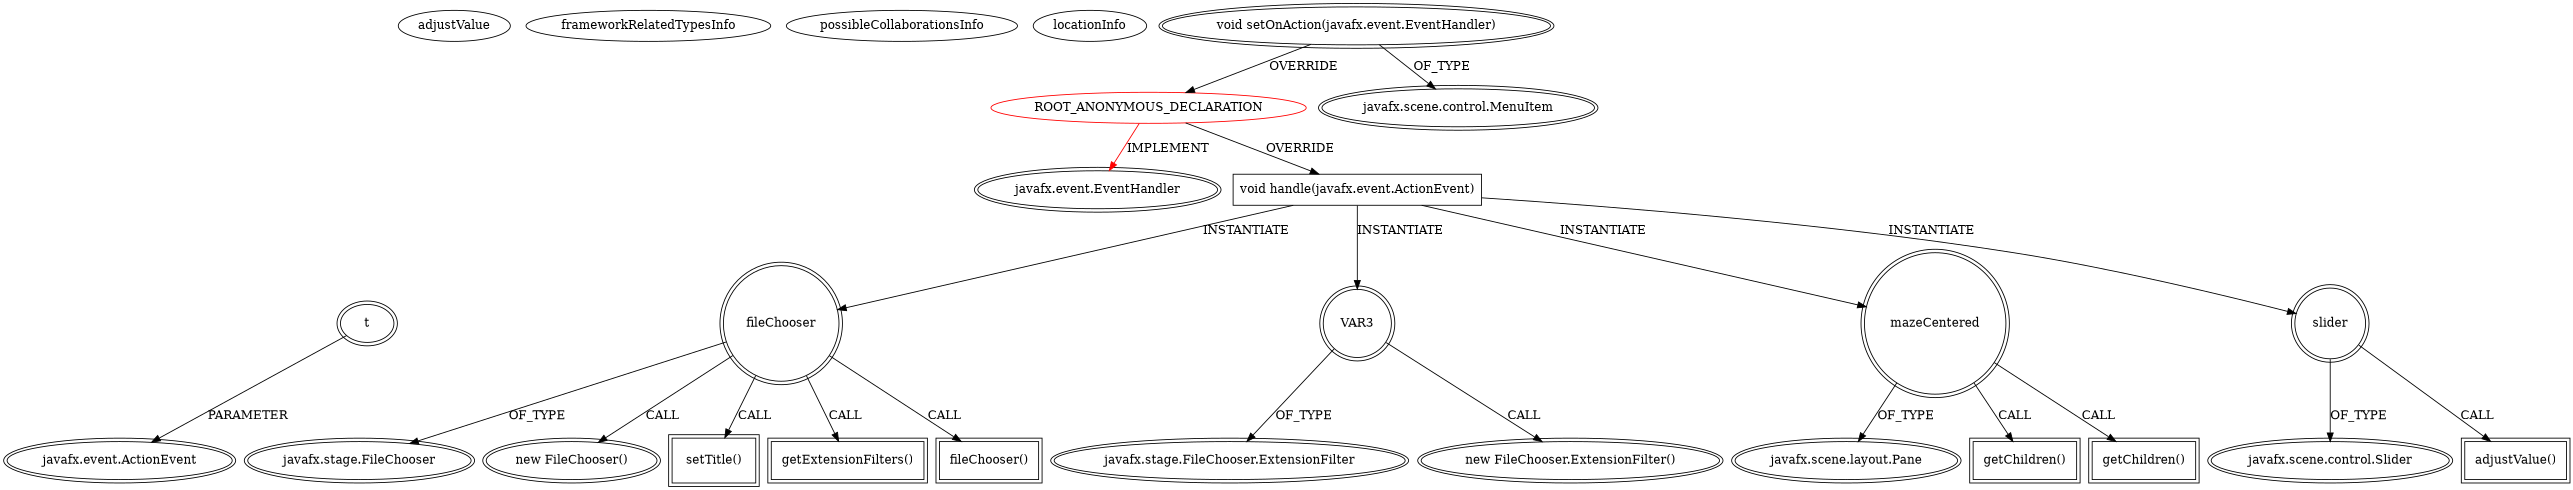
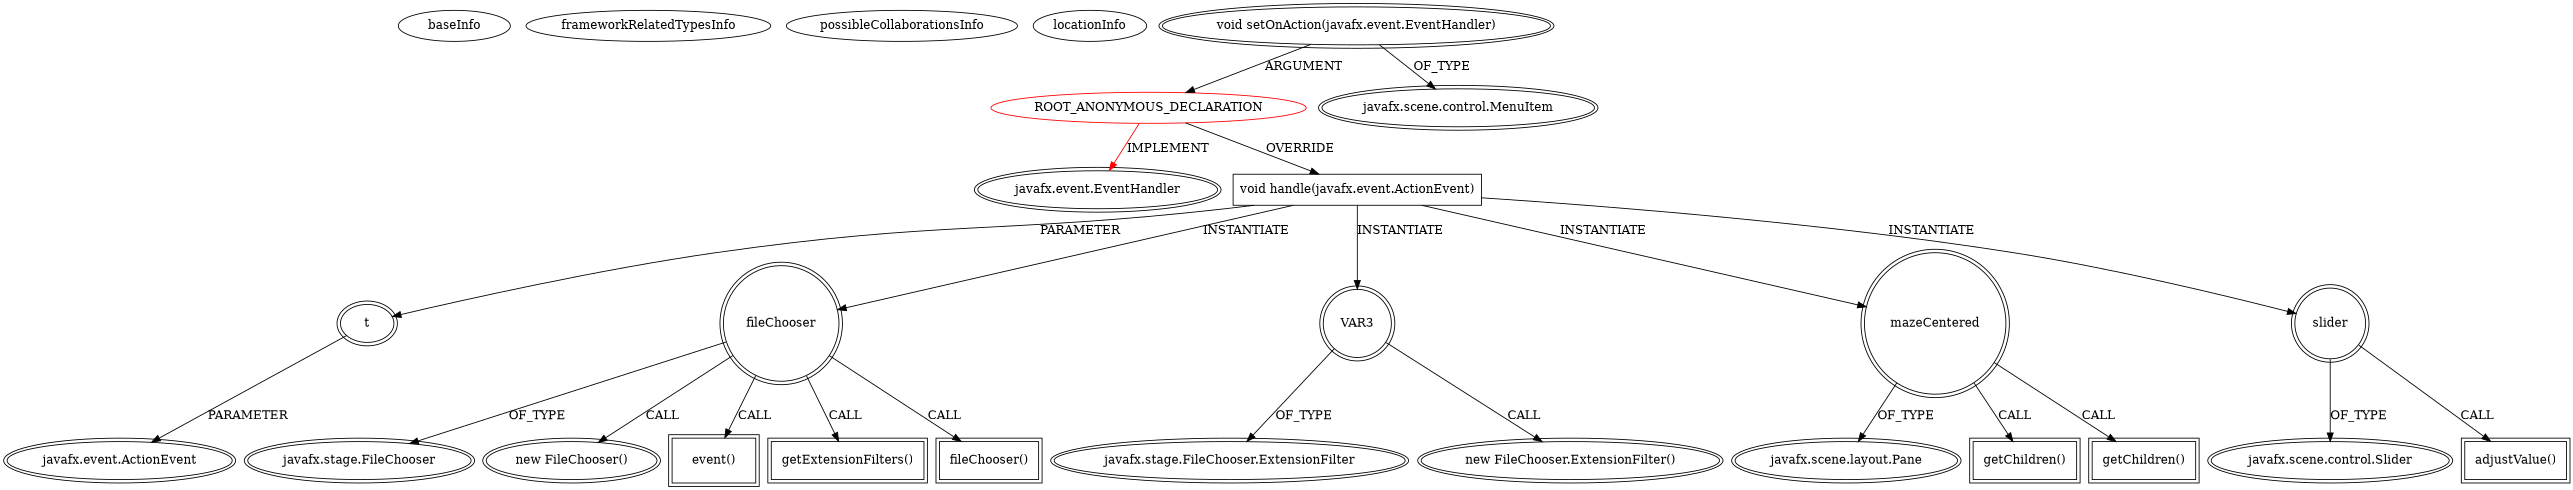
(454, 26) -> (454, 26)
(1304, 67) -> (1304, 67)
none -> (825, 239)
(714, 461) -> (714, 461)
